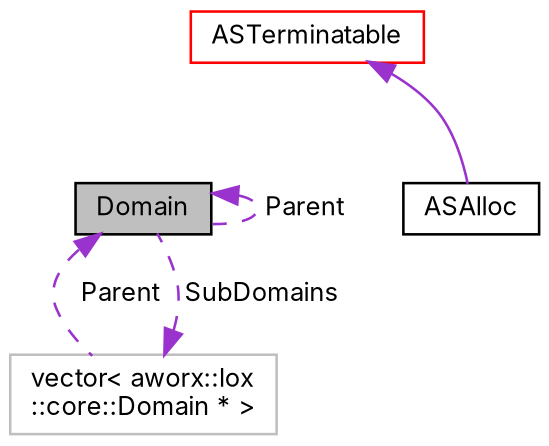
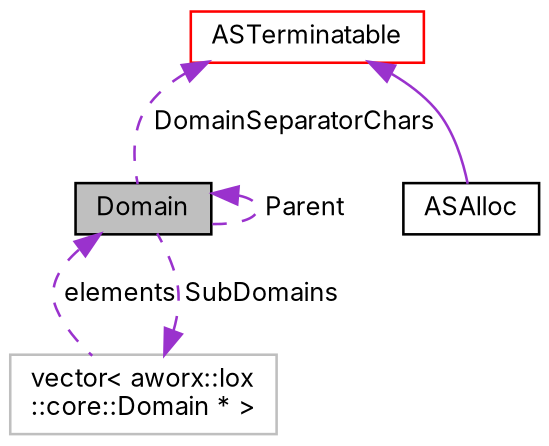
none -> (140, 120)
(117, 295) -> (117, 295)
